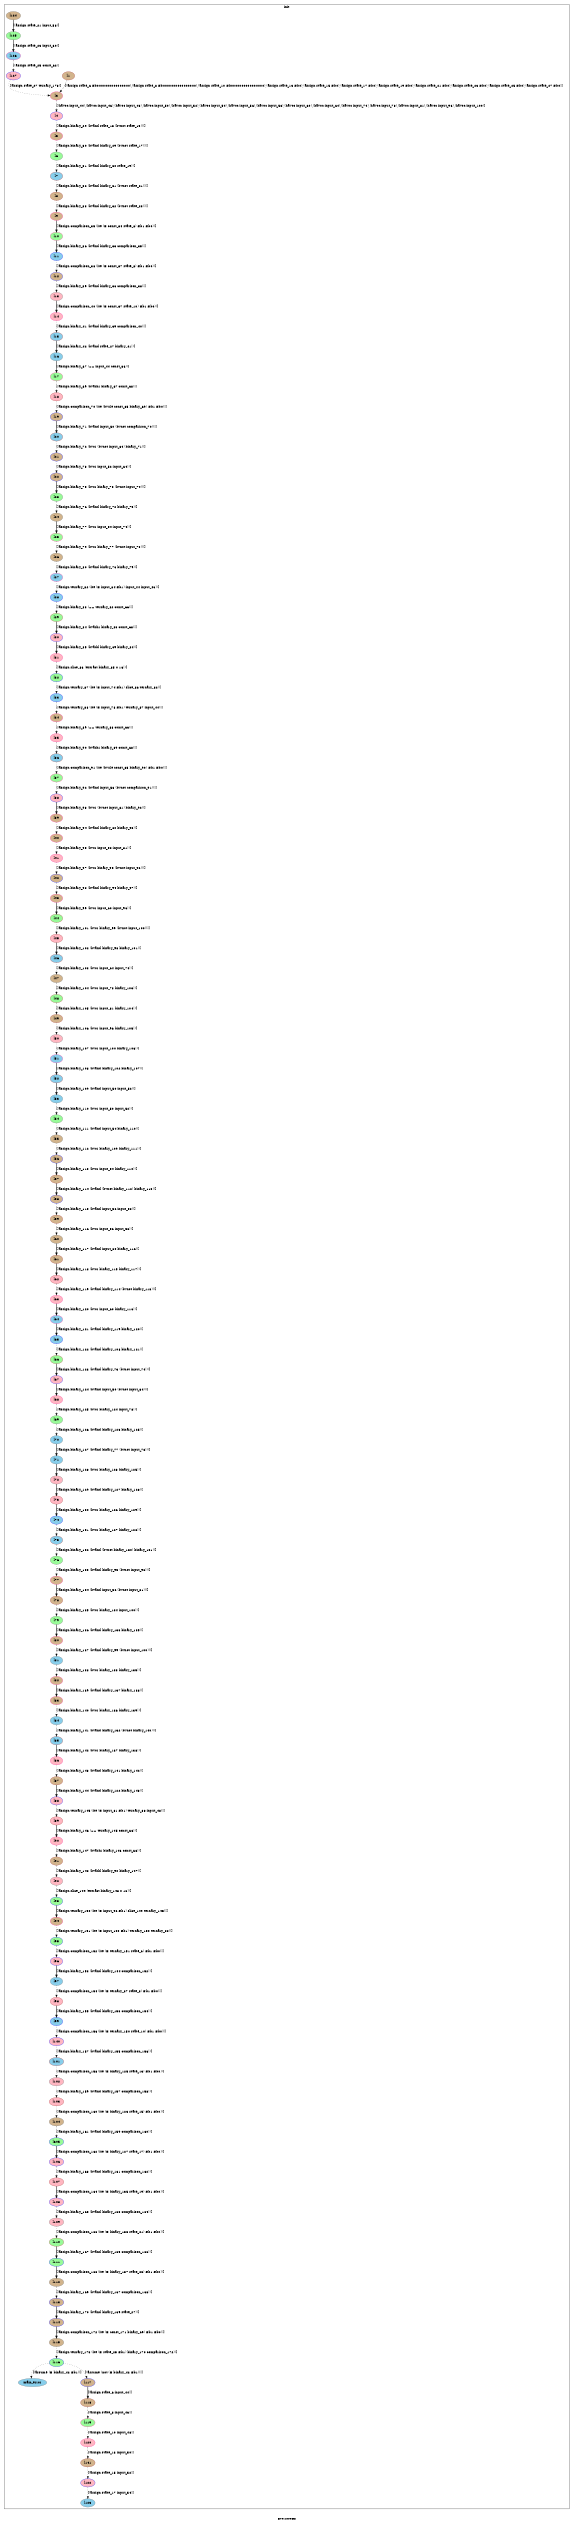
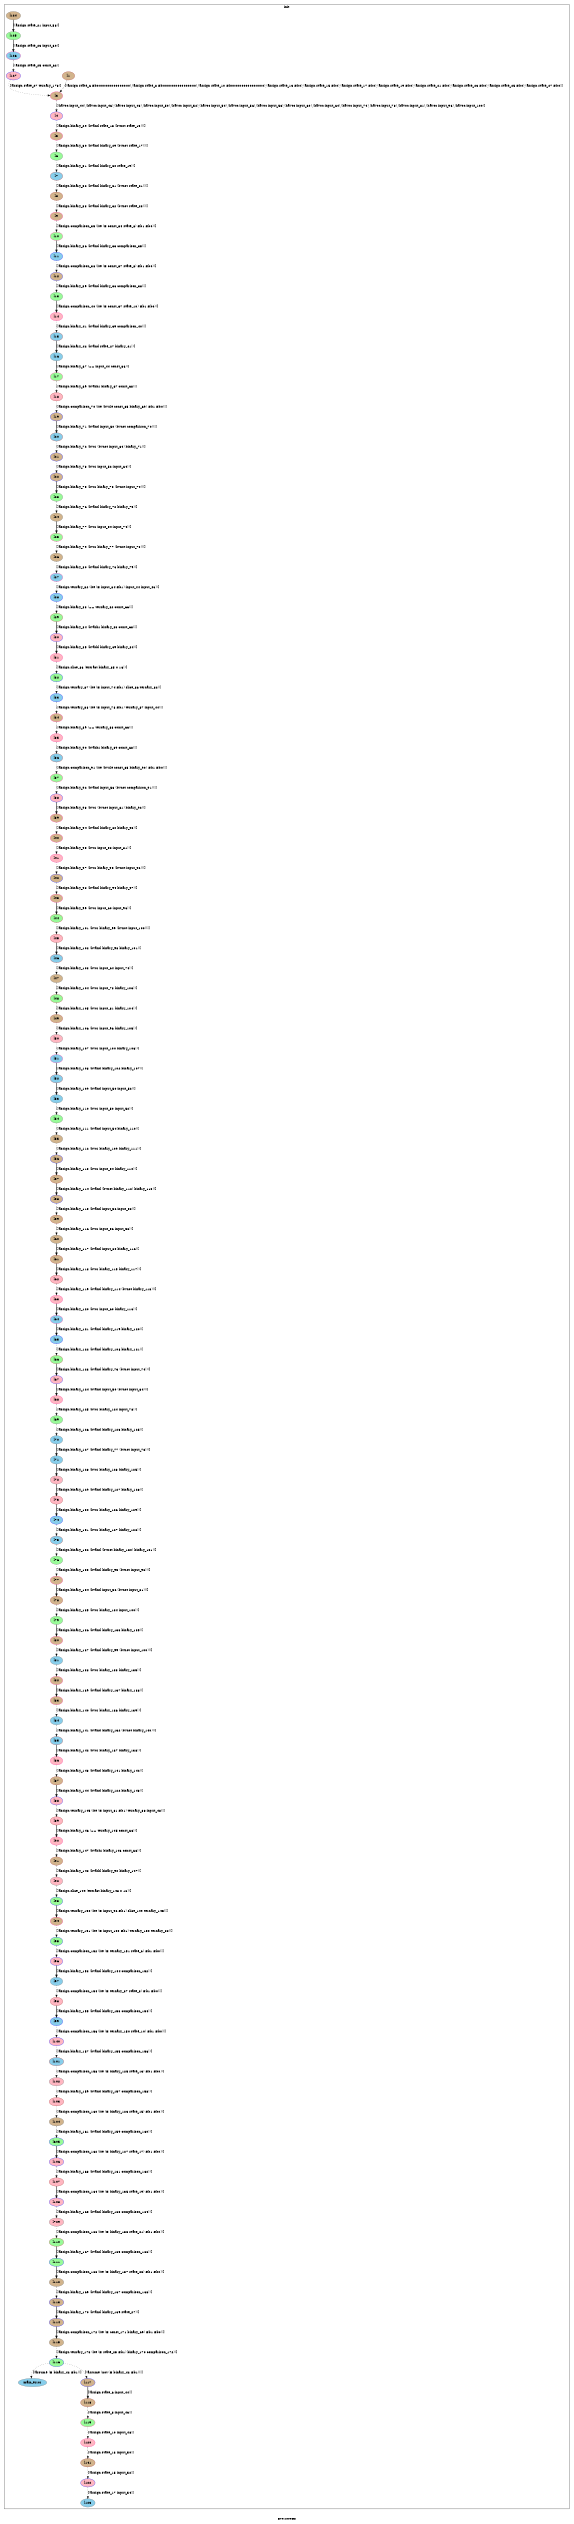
(56, 225) -> (56, 225)
(56, 296) -> (56, 296)
(56, 2222) -> (56, 2222)
